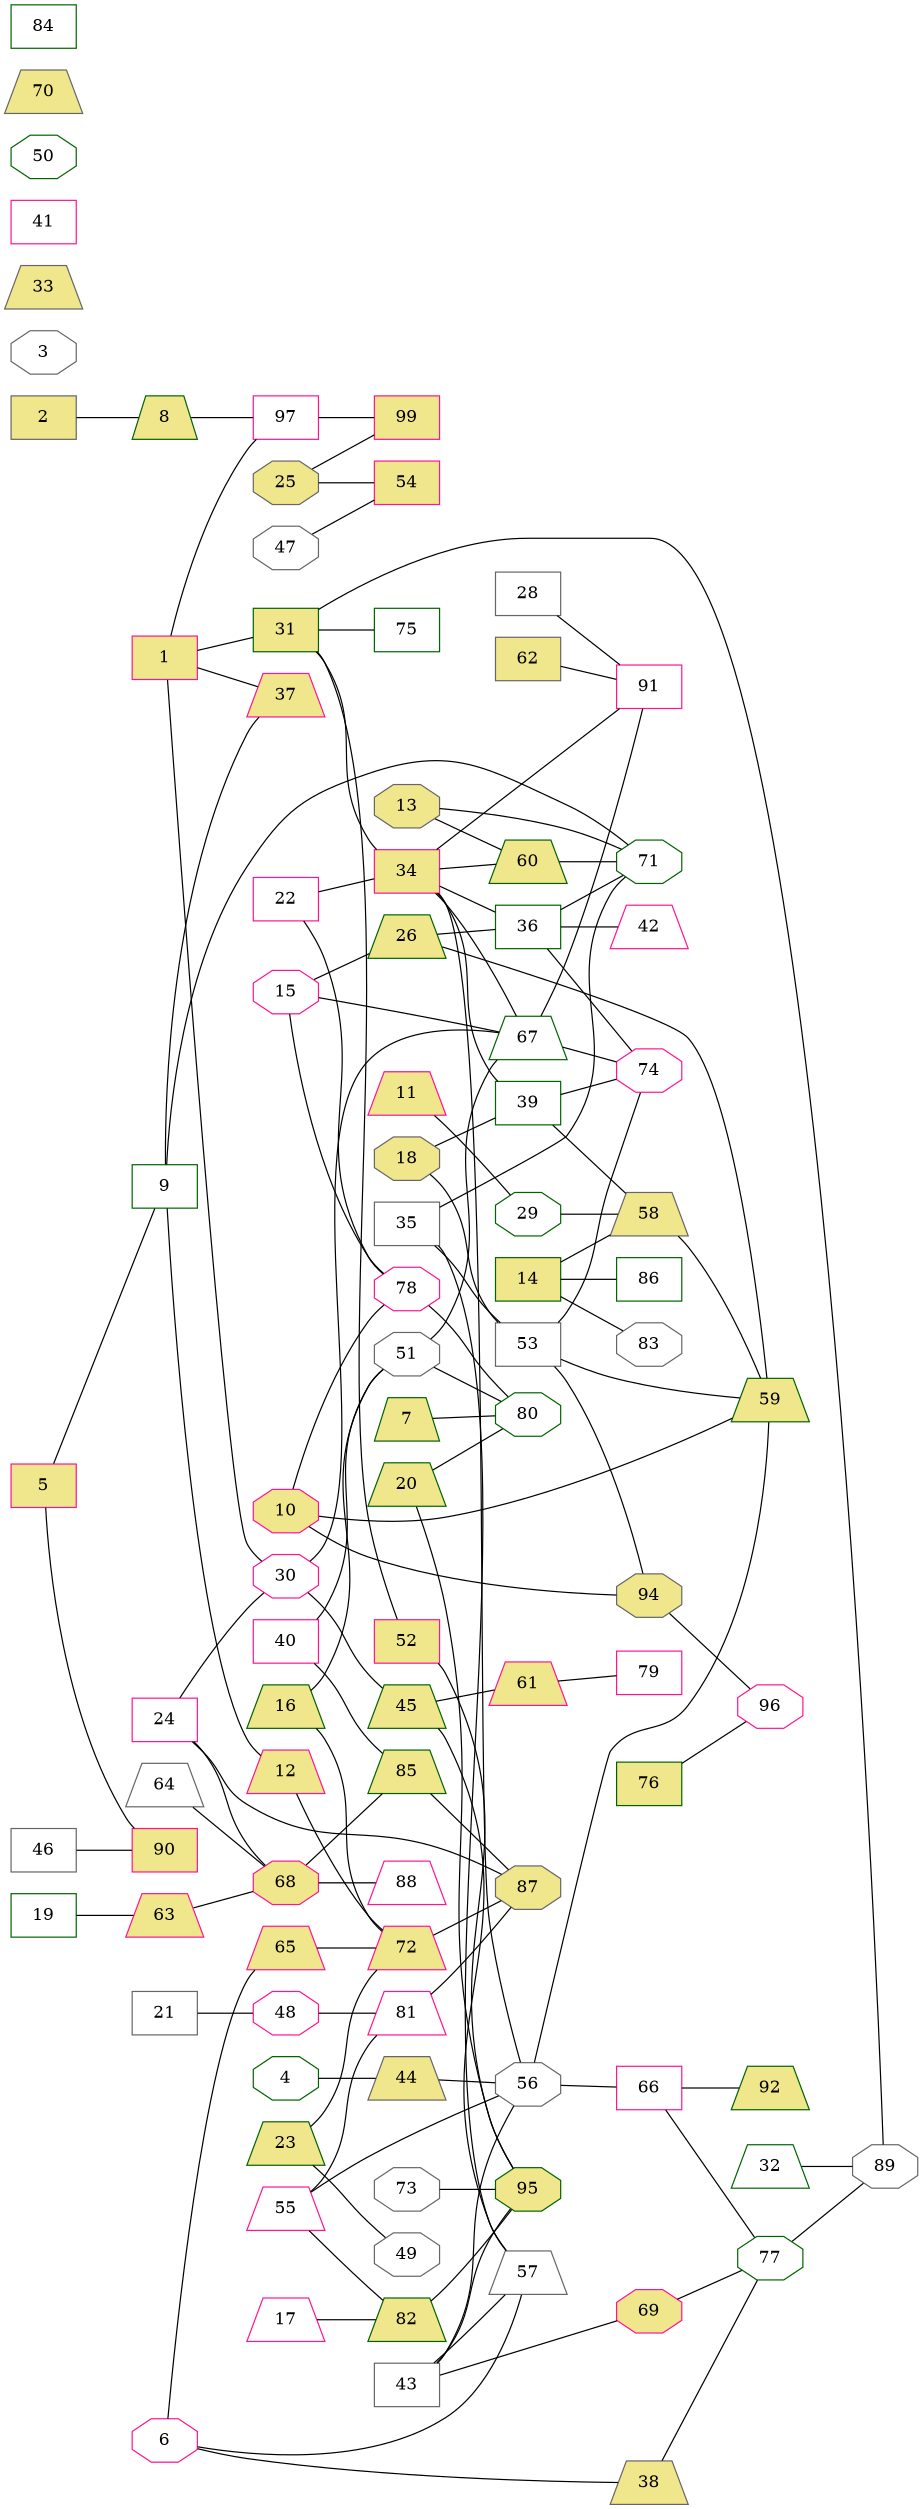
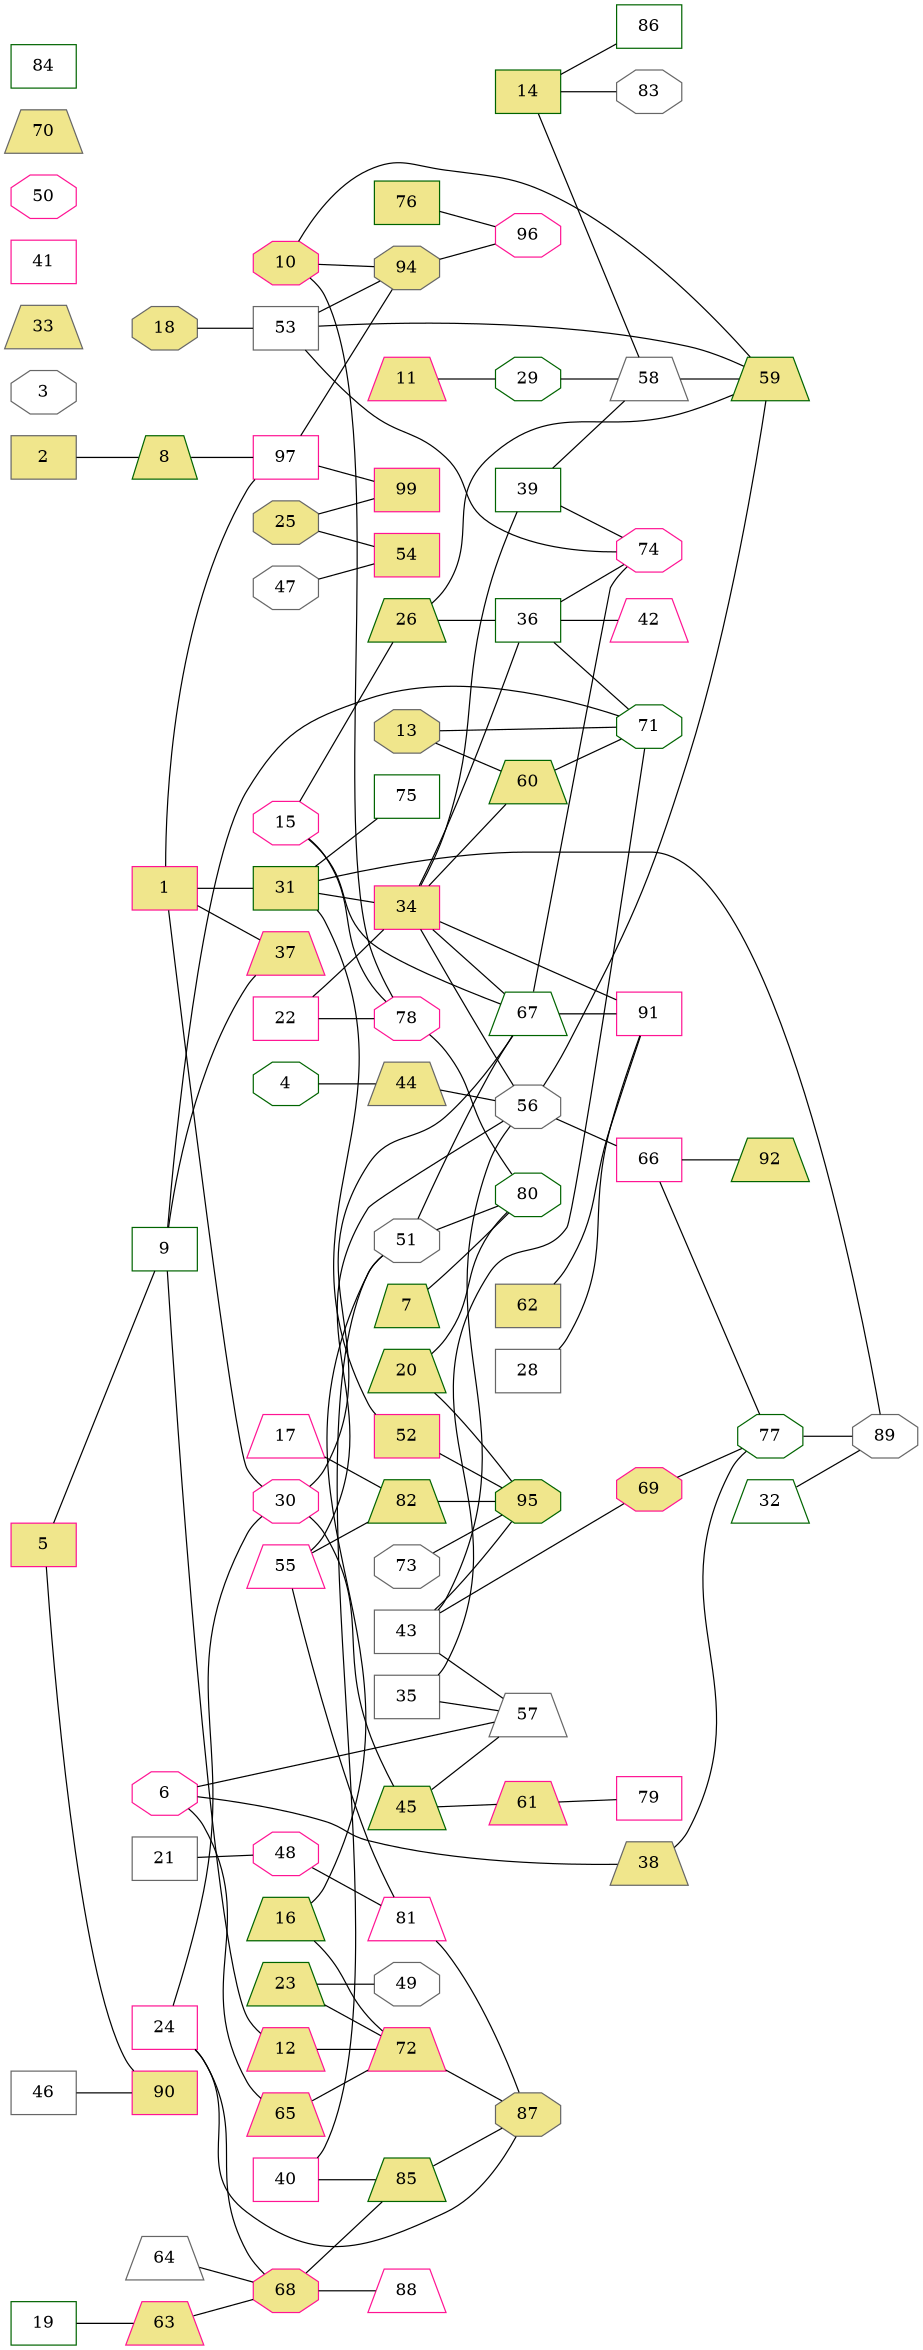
(44, 157) -> (44, 197)
none -> (351, 355)
(480, 1125) -> none
(649, 1214) -> (649, 379)
(457, 1270) -> none
